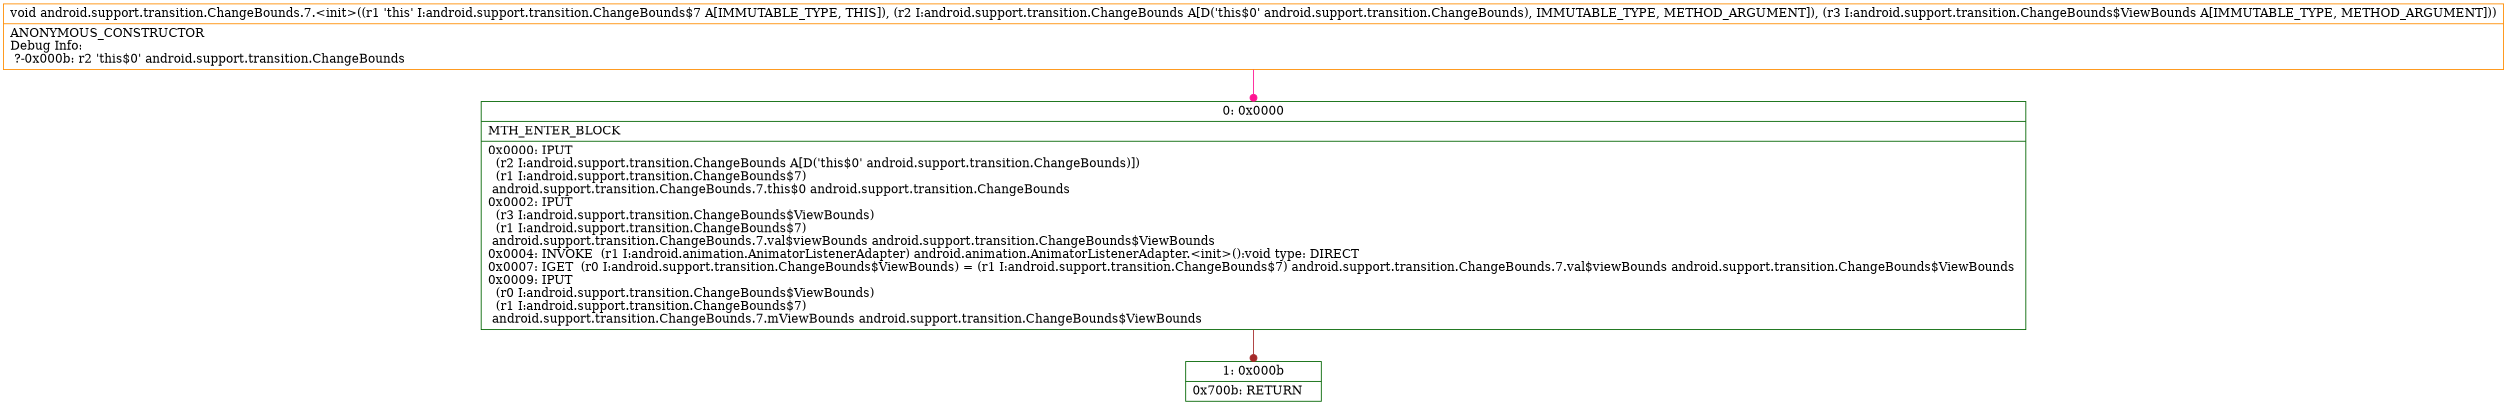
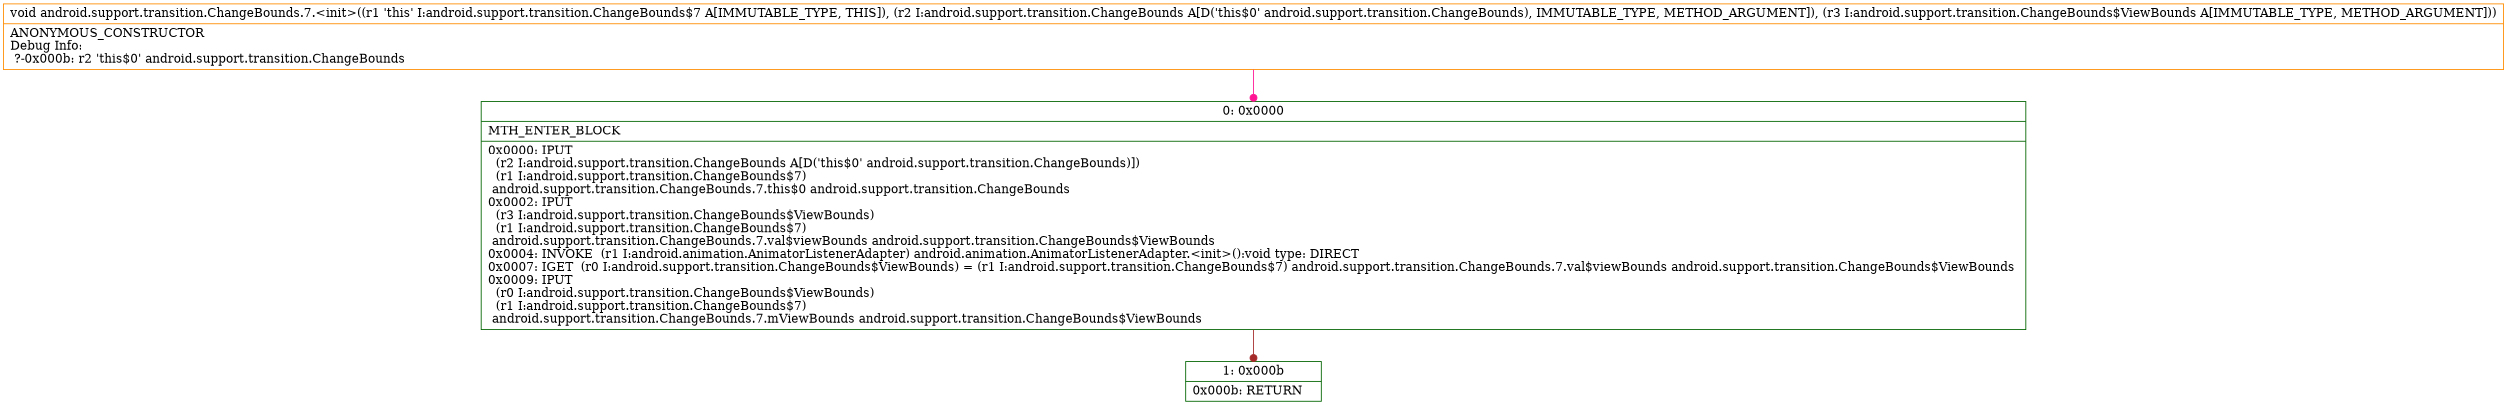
(1254, 391) -> (1254, 391)
